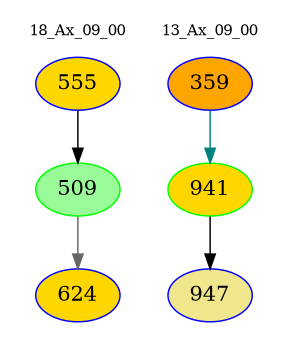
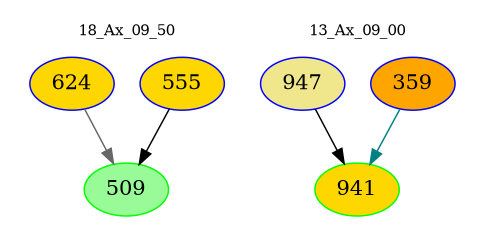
(78, 32) -> (127, 32)
(78, 235) -> (96, 130)
(210, 235) -> (326, 130)
